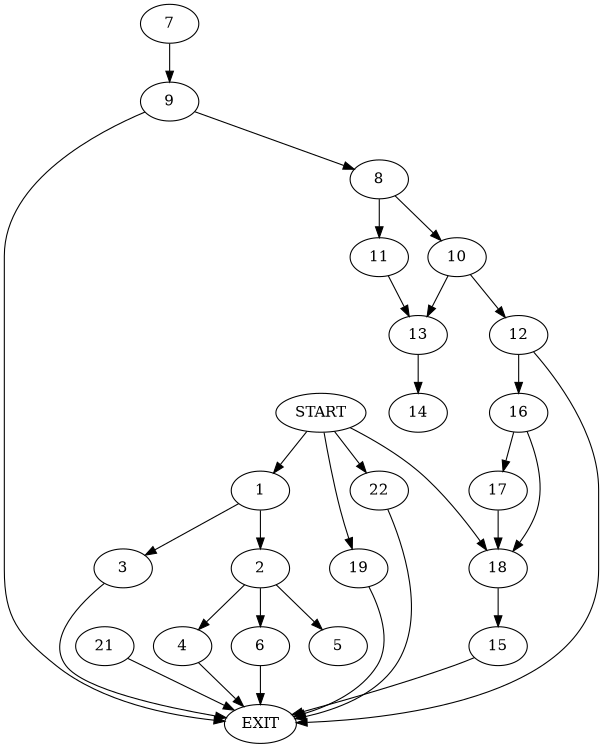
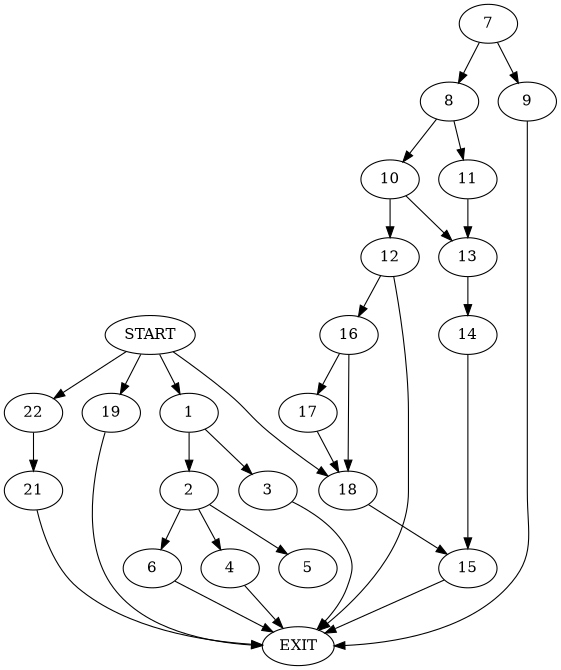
(269, 139) -> (471, 58)
none -> (468, 446)
(407, 639) -> (33, 446)
